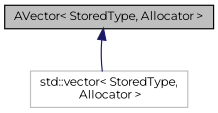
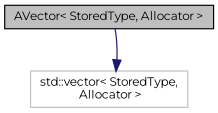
(101, 56) -> (117, 44)
